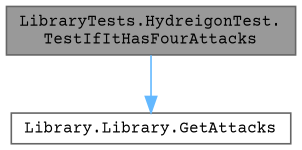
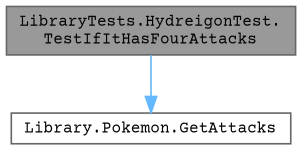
(151, 128) -> (151, 128)
